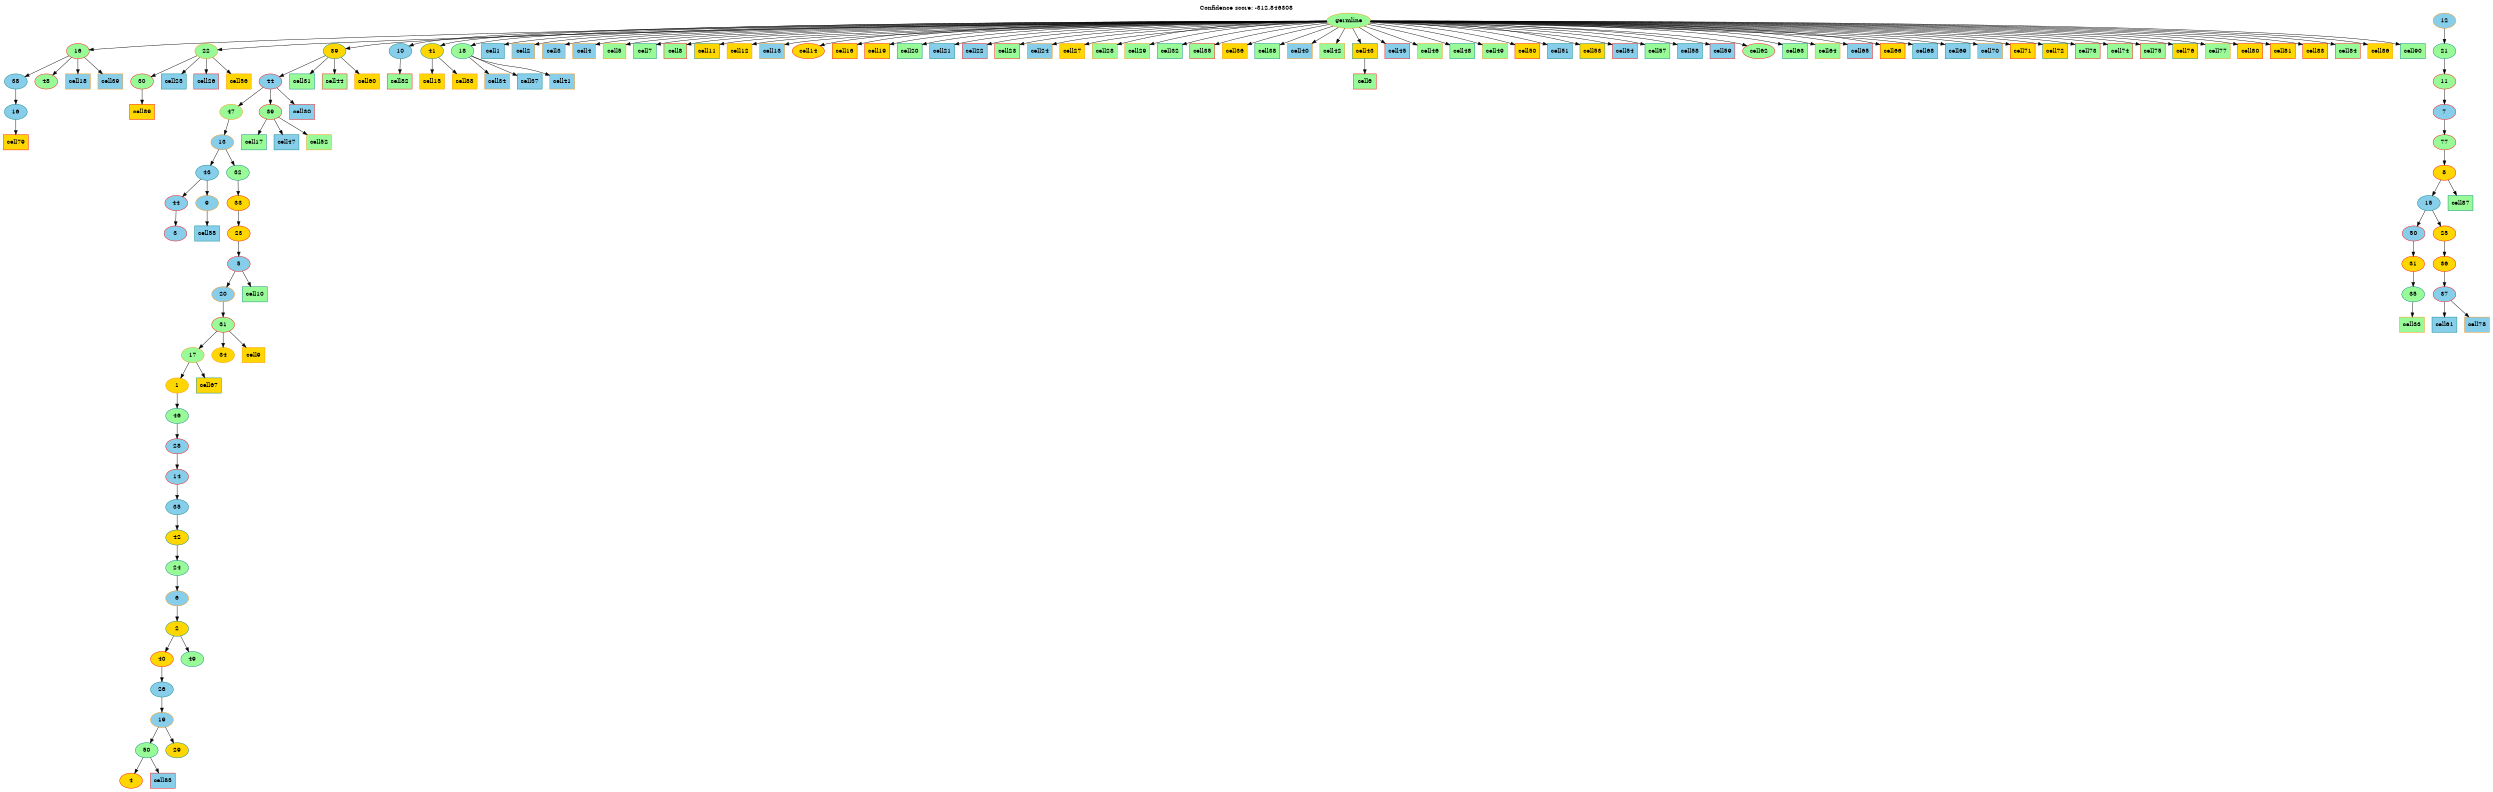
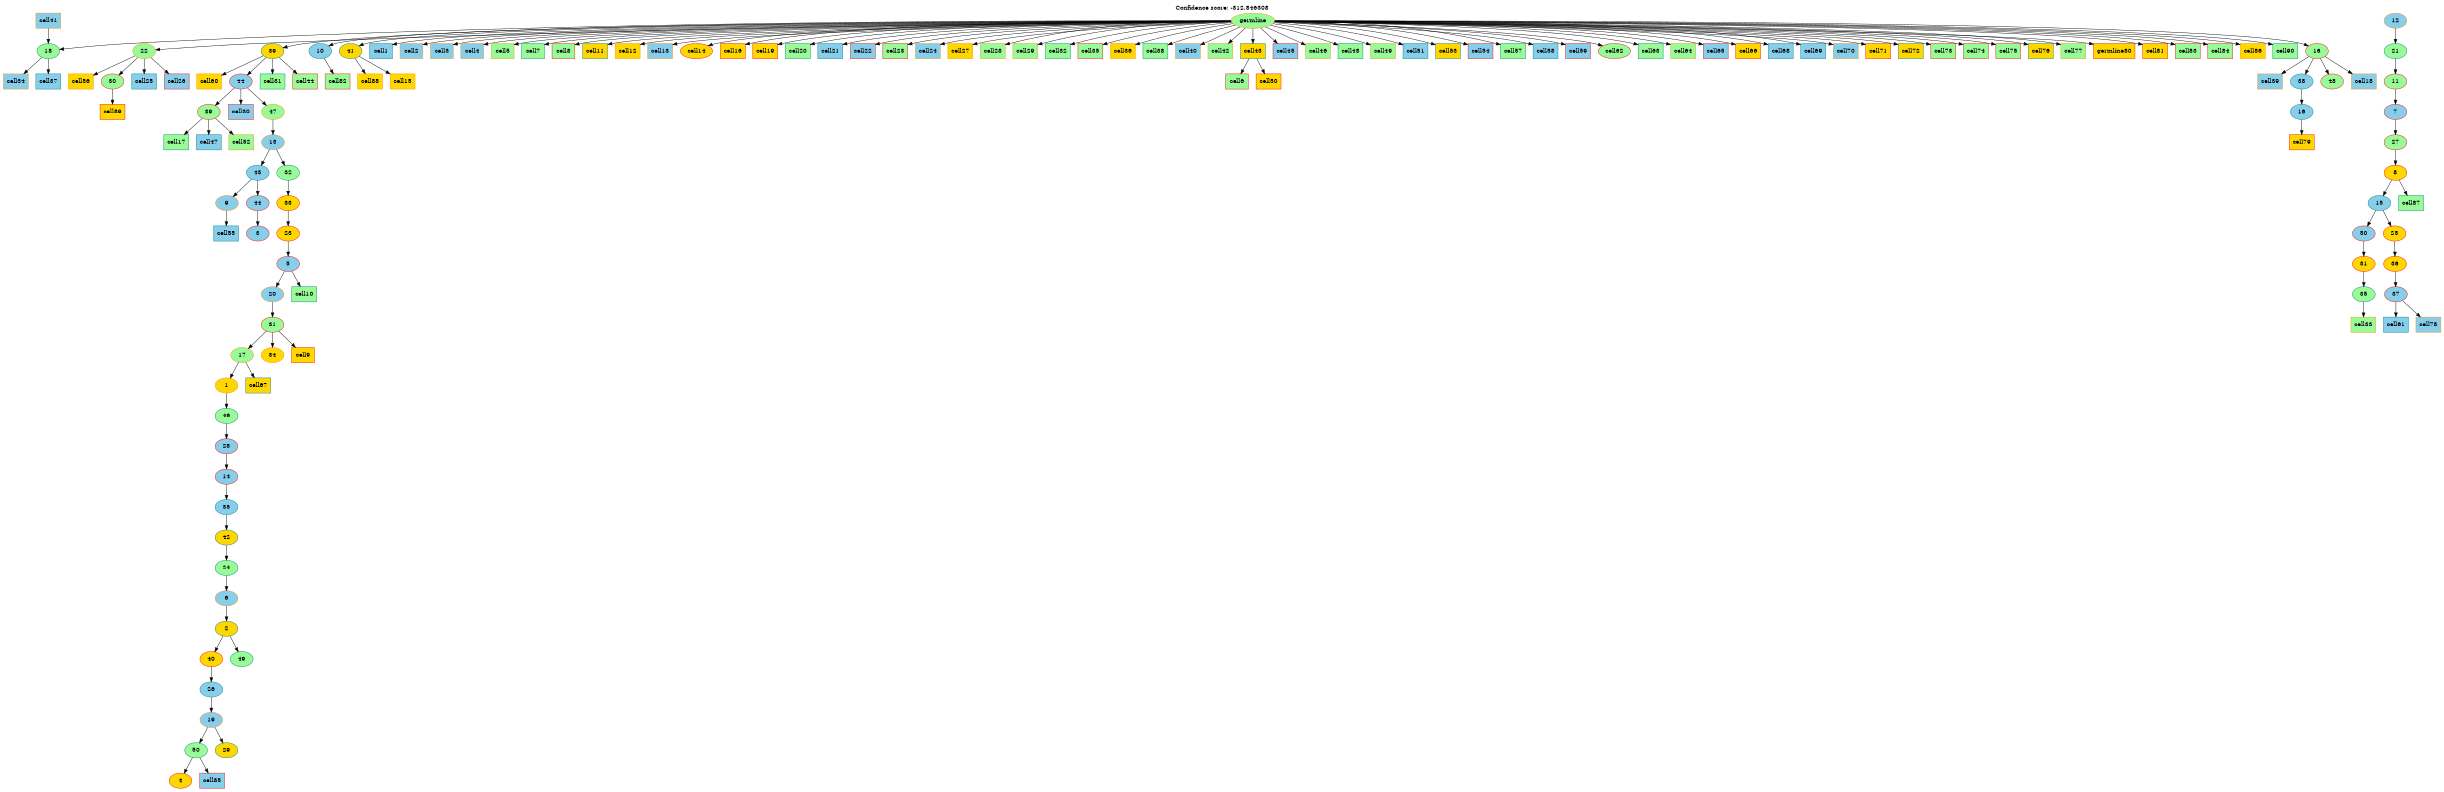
(1441, 29) -> (1260, 64)
(2250, 51) -> (2114, 51)
(2315, 51) -> (2188, 51)
(508, 66) -> (48, 34)
(2444, 142) -> (2395, 142)
(254, 355) -> (303, 355)
